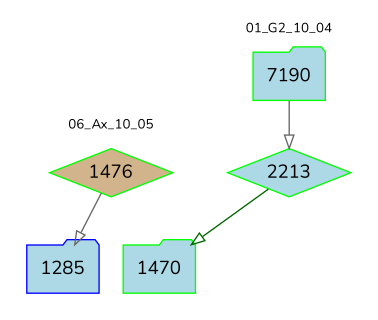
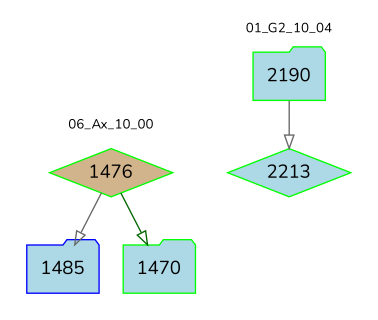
(289, 76) -> (289, 76)
(111, 125) -> (111, 125)
(230, 216) -> (131, 213)
(63, 269) -> (63, 269)
